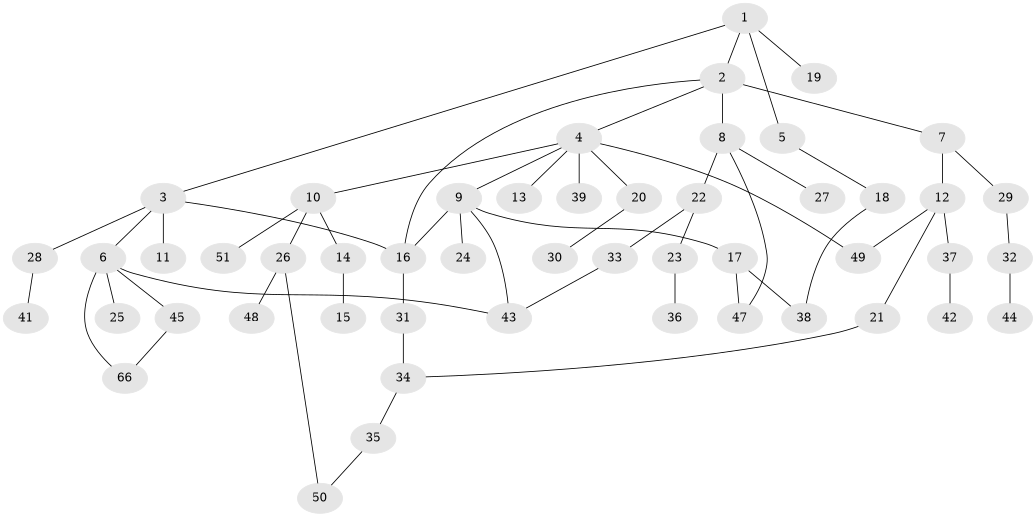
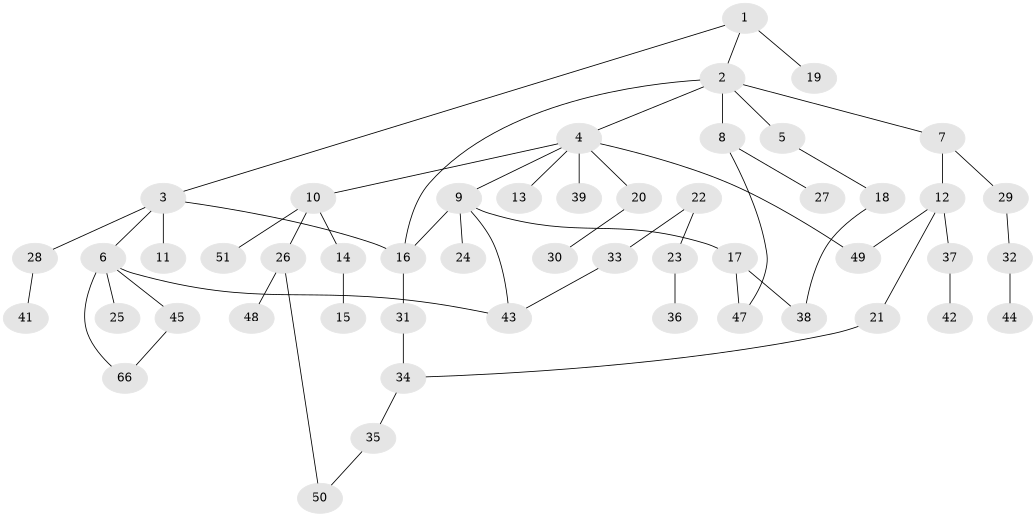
(764, 78) -> (752, 108)
(711, 168) -> none
